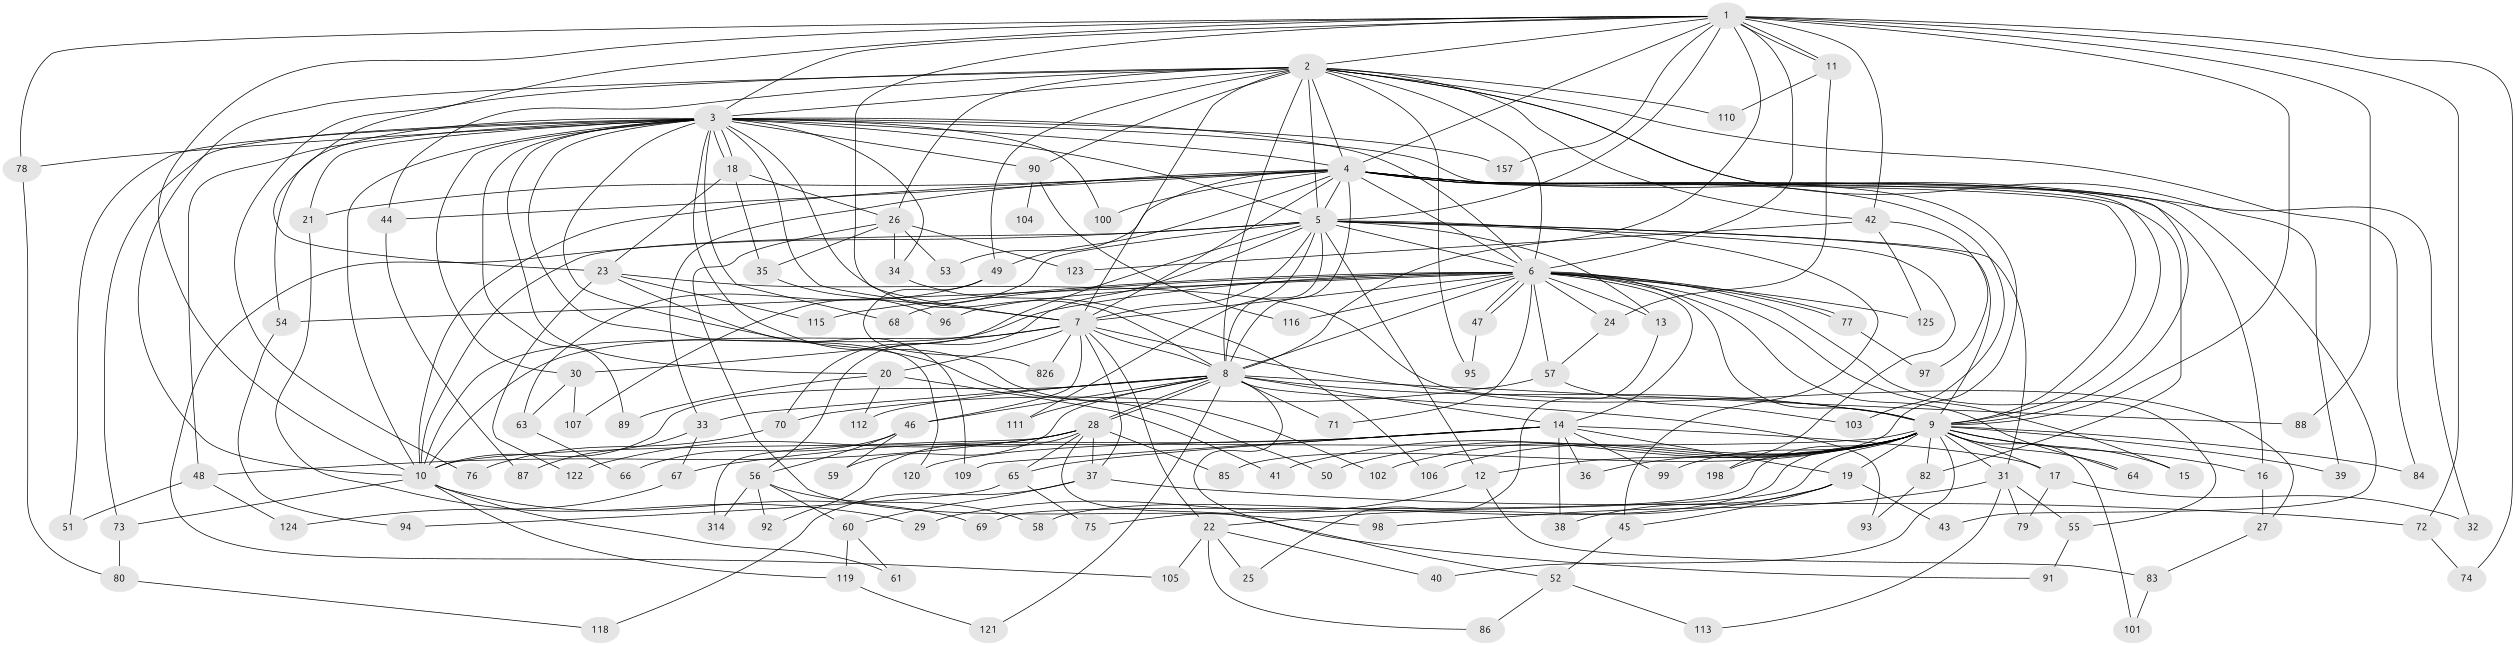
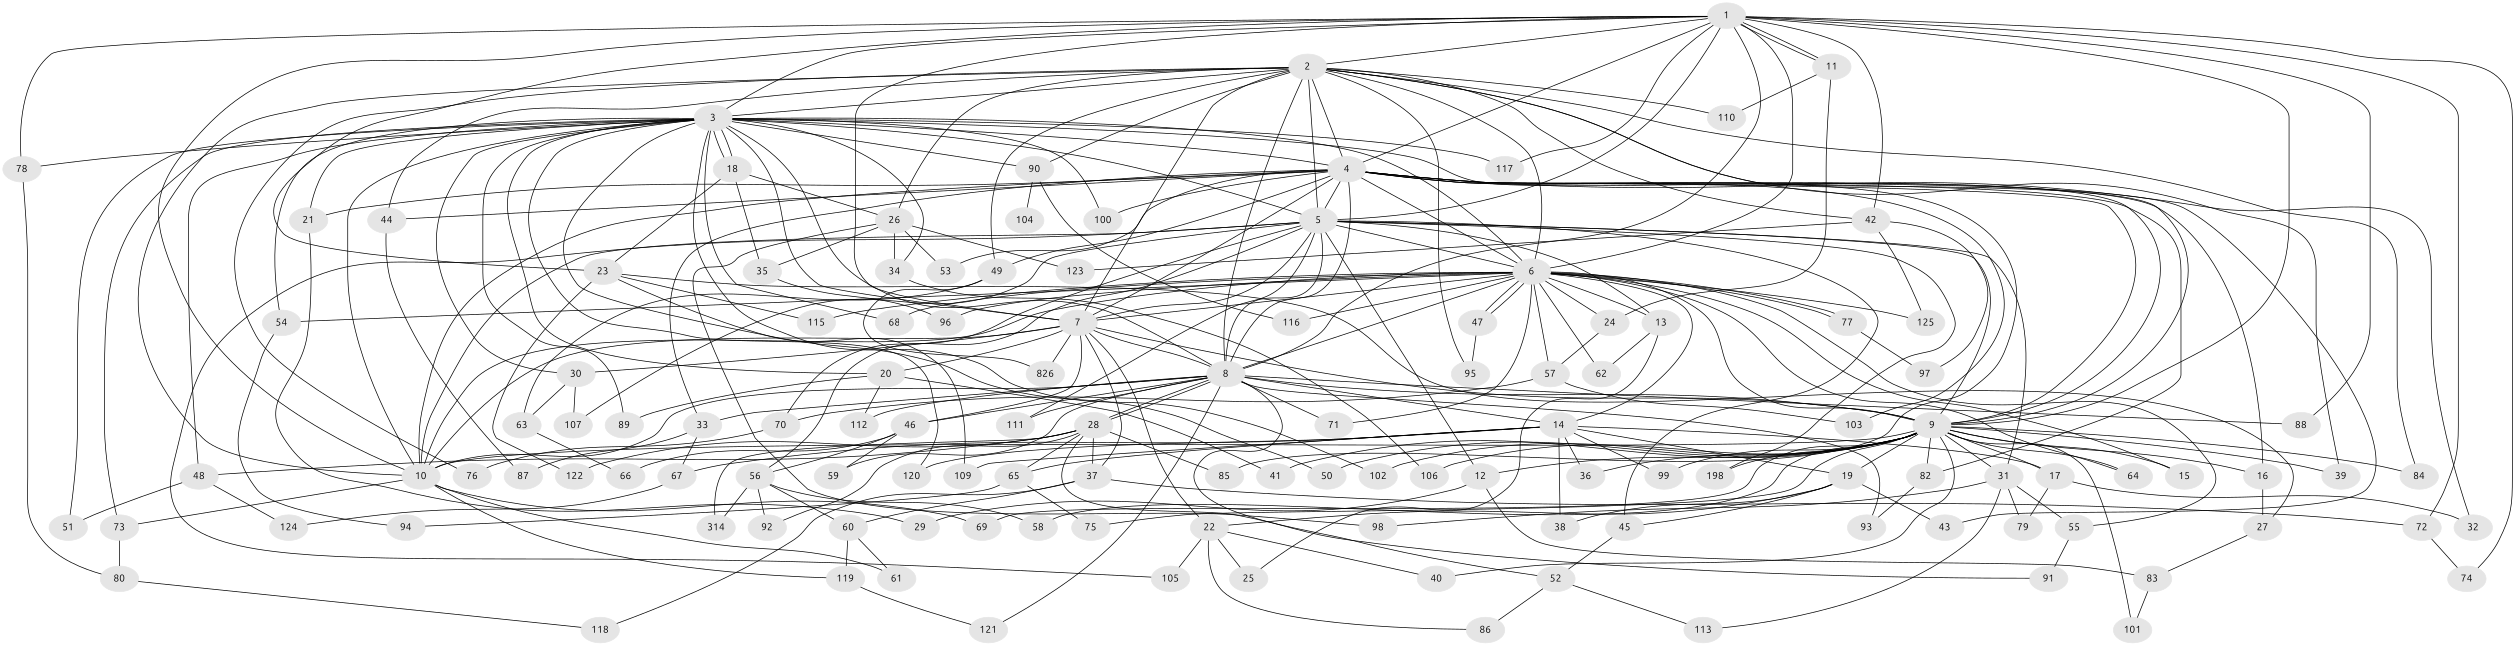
(1505, 169) -> (1505, 169)
none -> (1601, 374)
